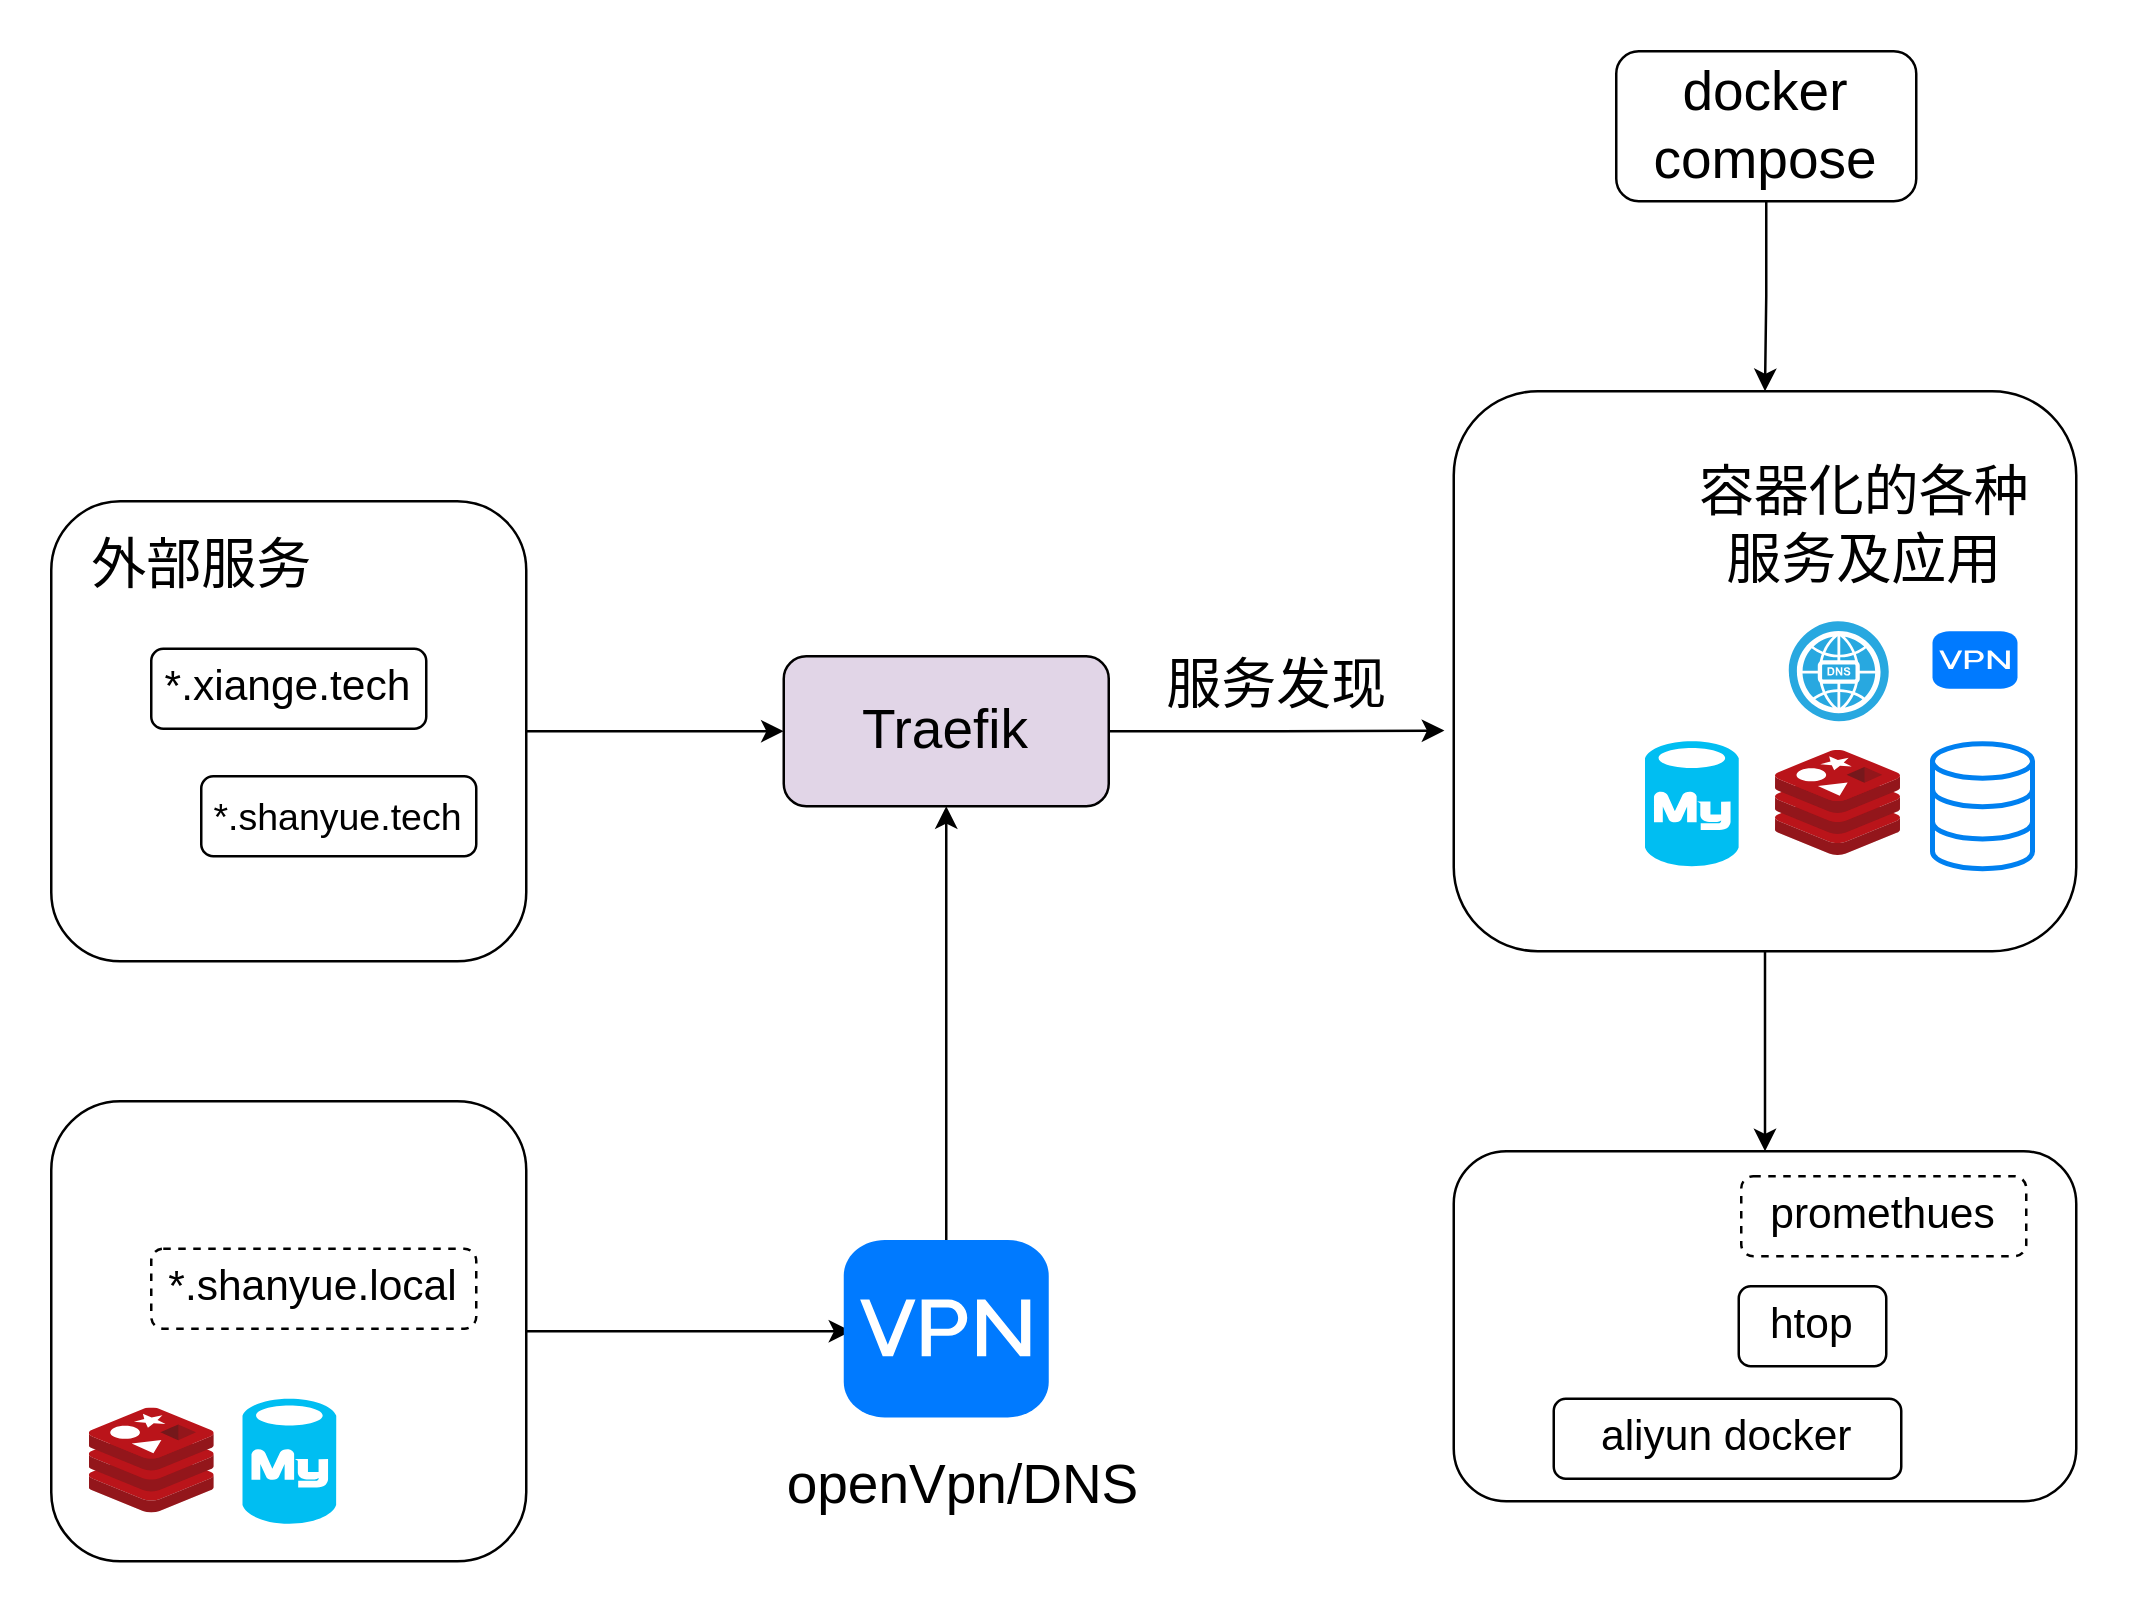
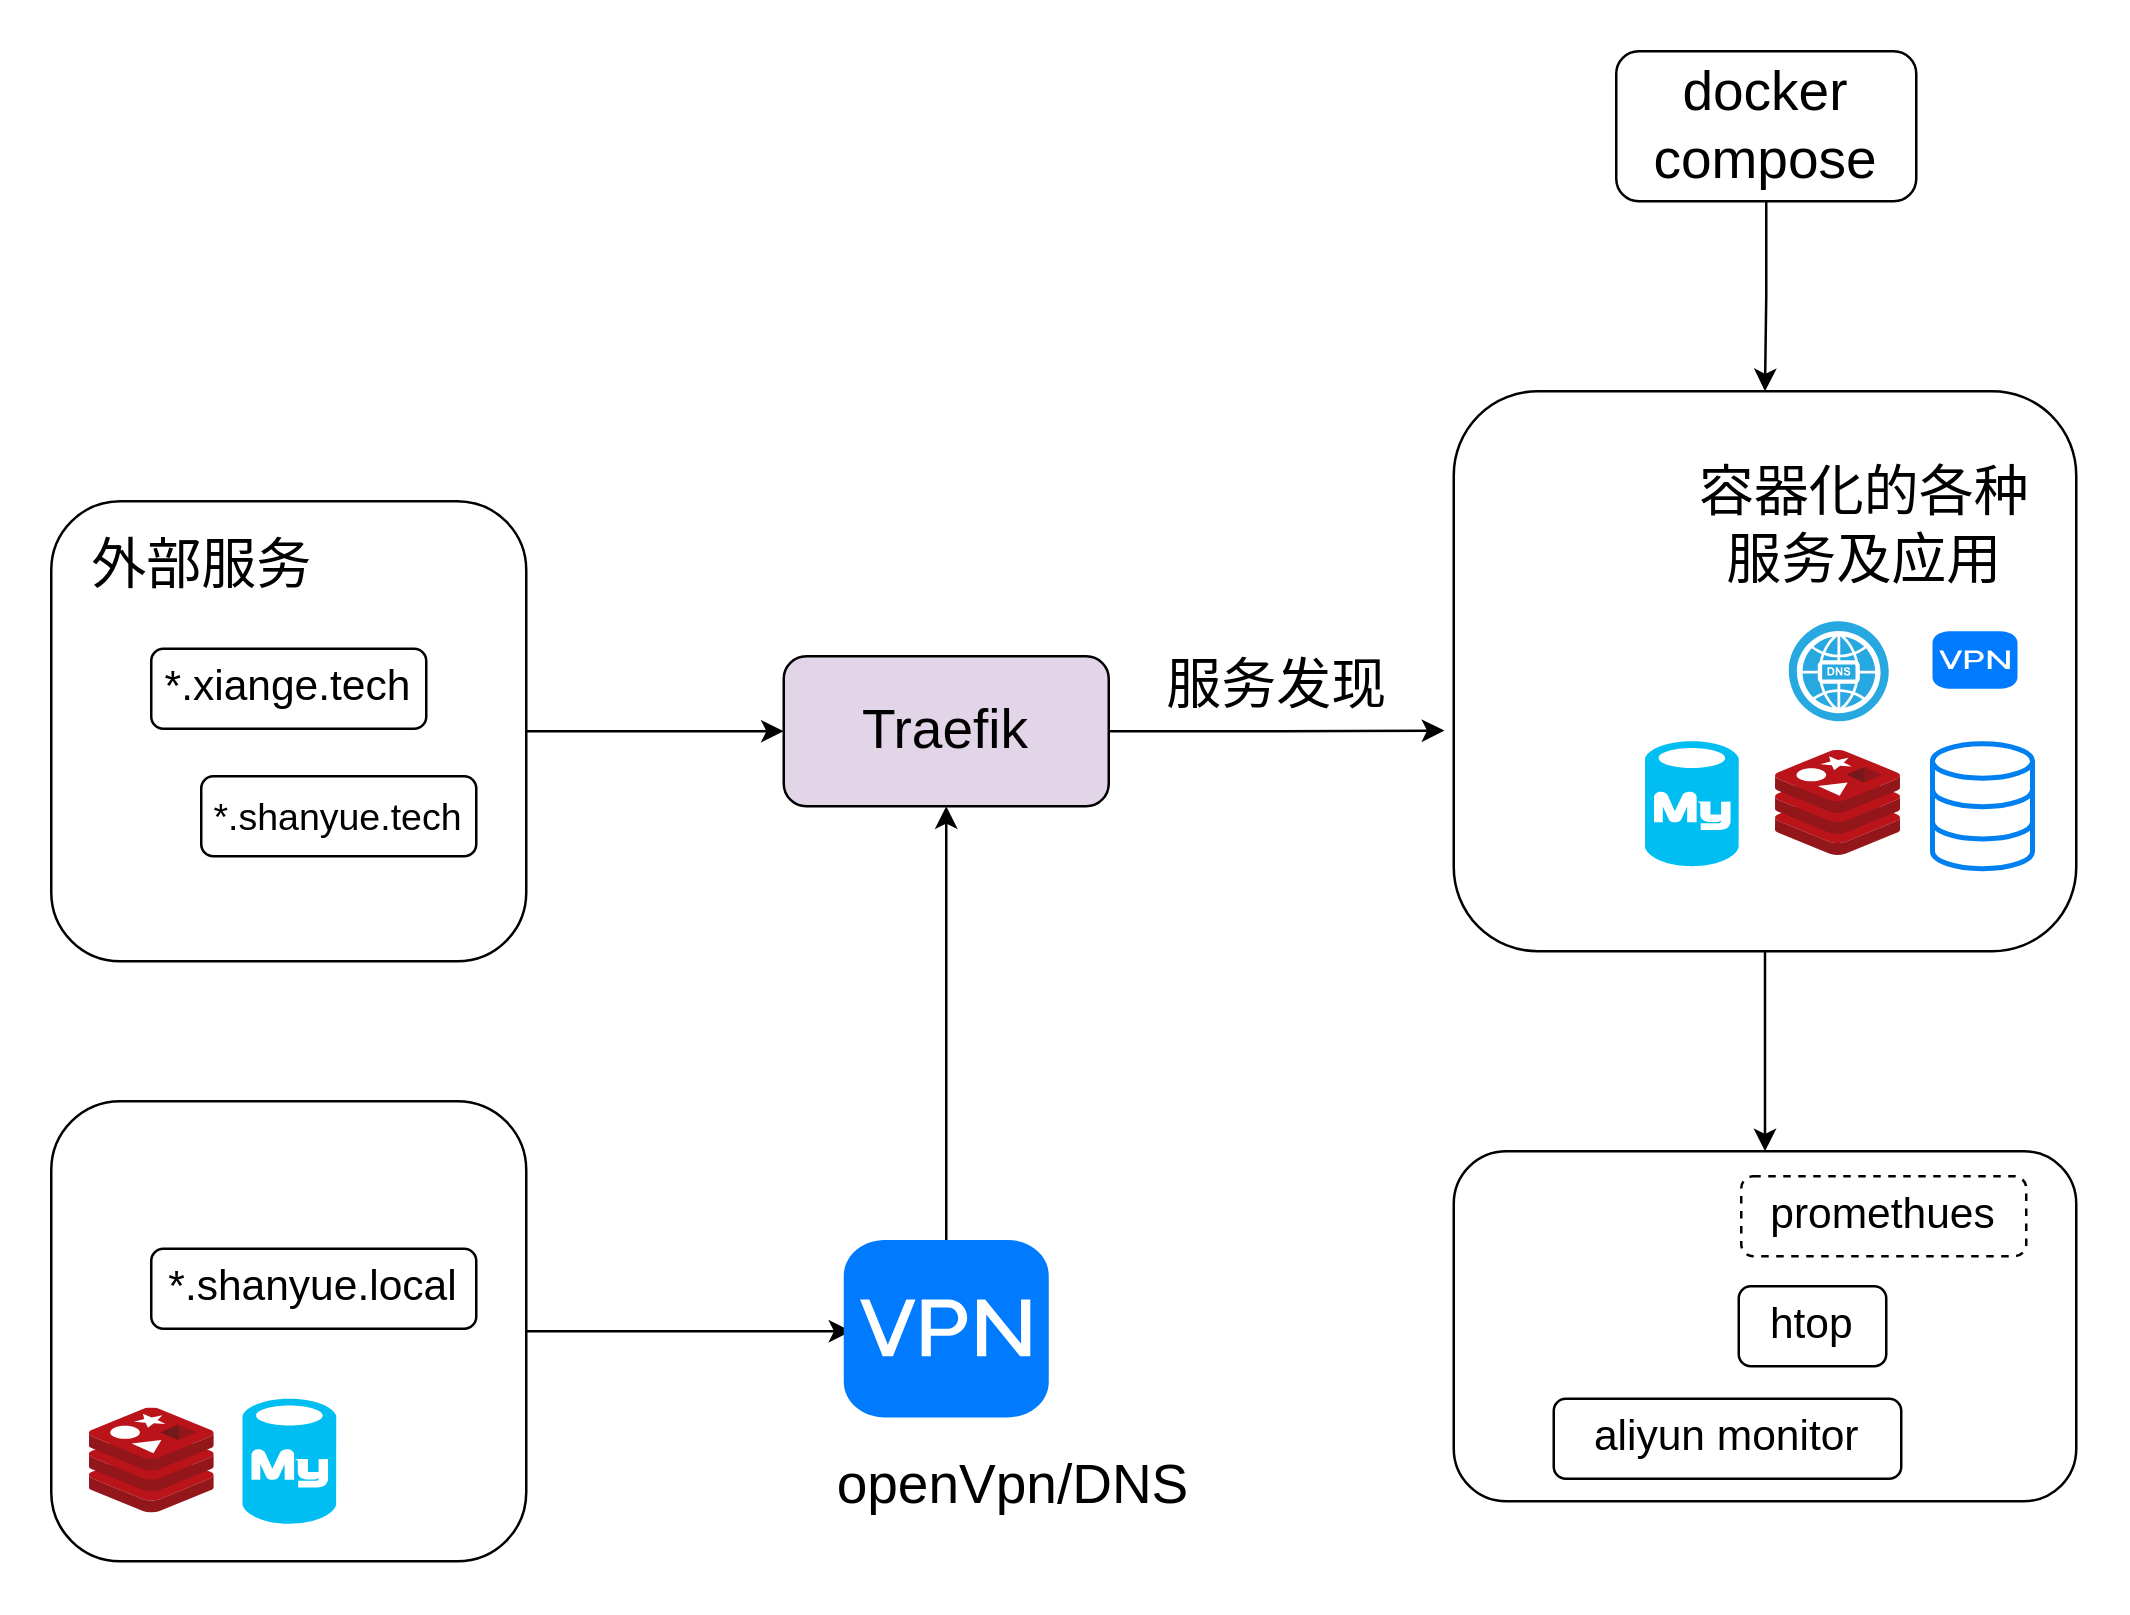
(314, 1289) -> (314, 1289)
(1728, 1439) -> (1728, 1439)
(964, 1486) -> (1014, 1486)
